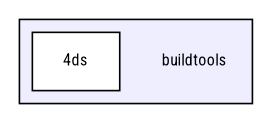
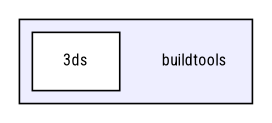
(76, 61) -> (76, 61)
